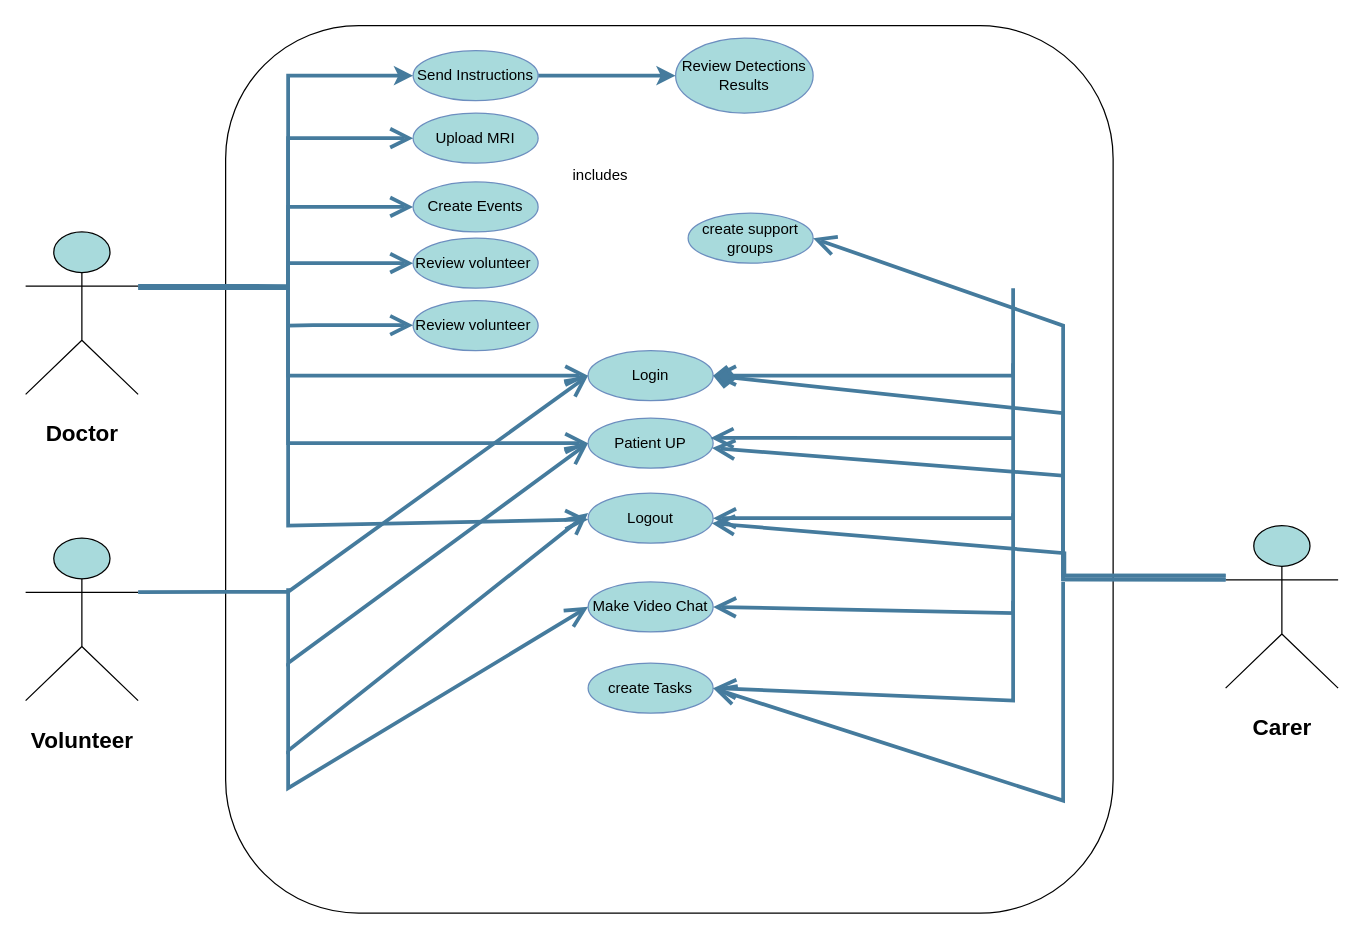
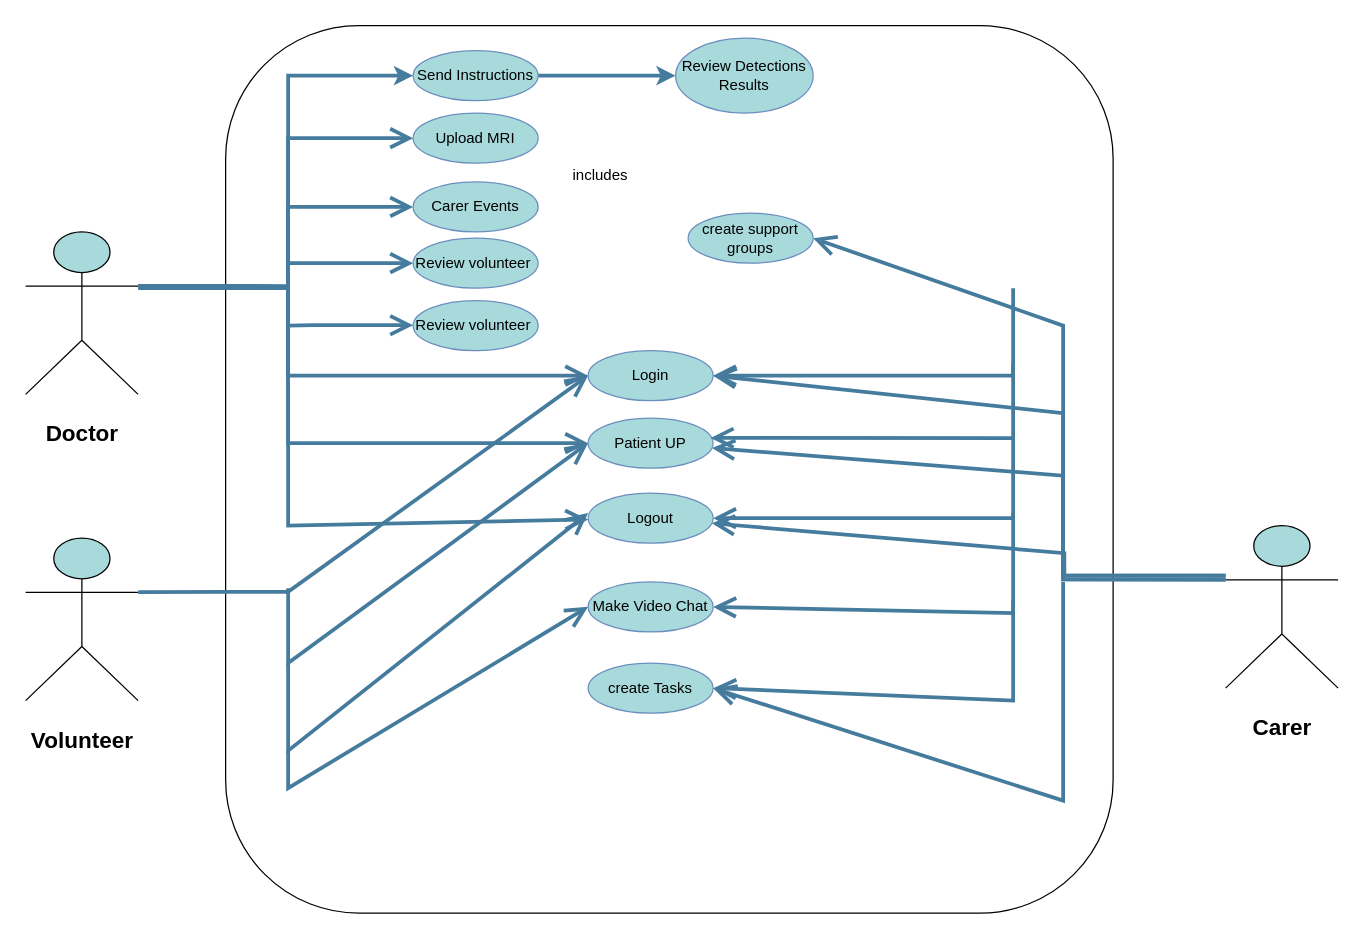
(476, 207) -> (476, 207)
(735, 378) -> (732, 378)
